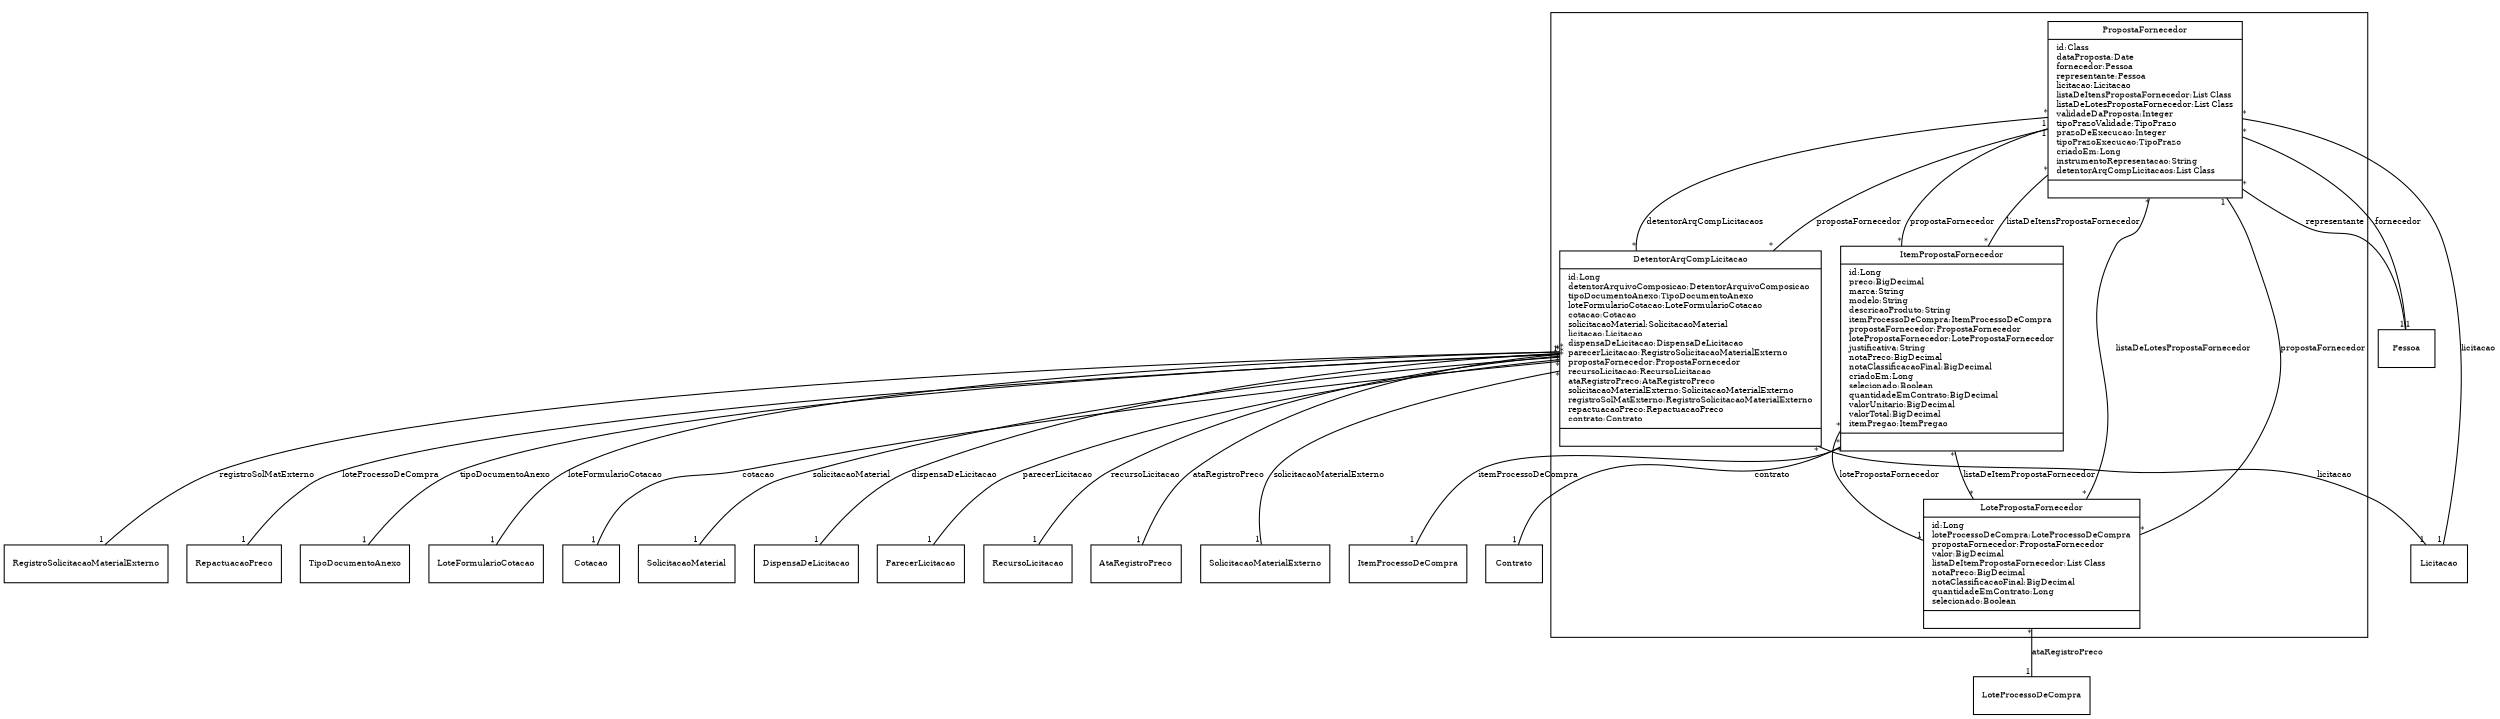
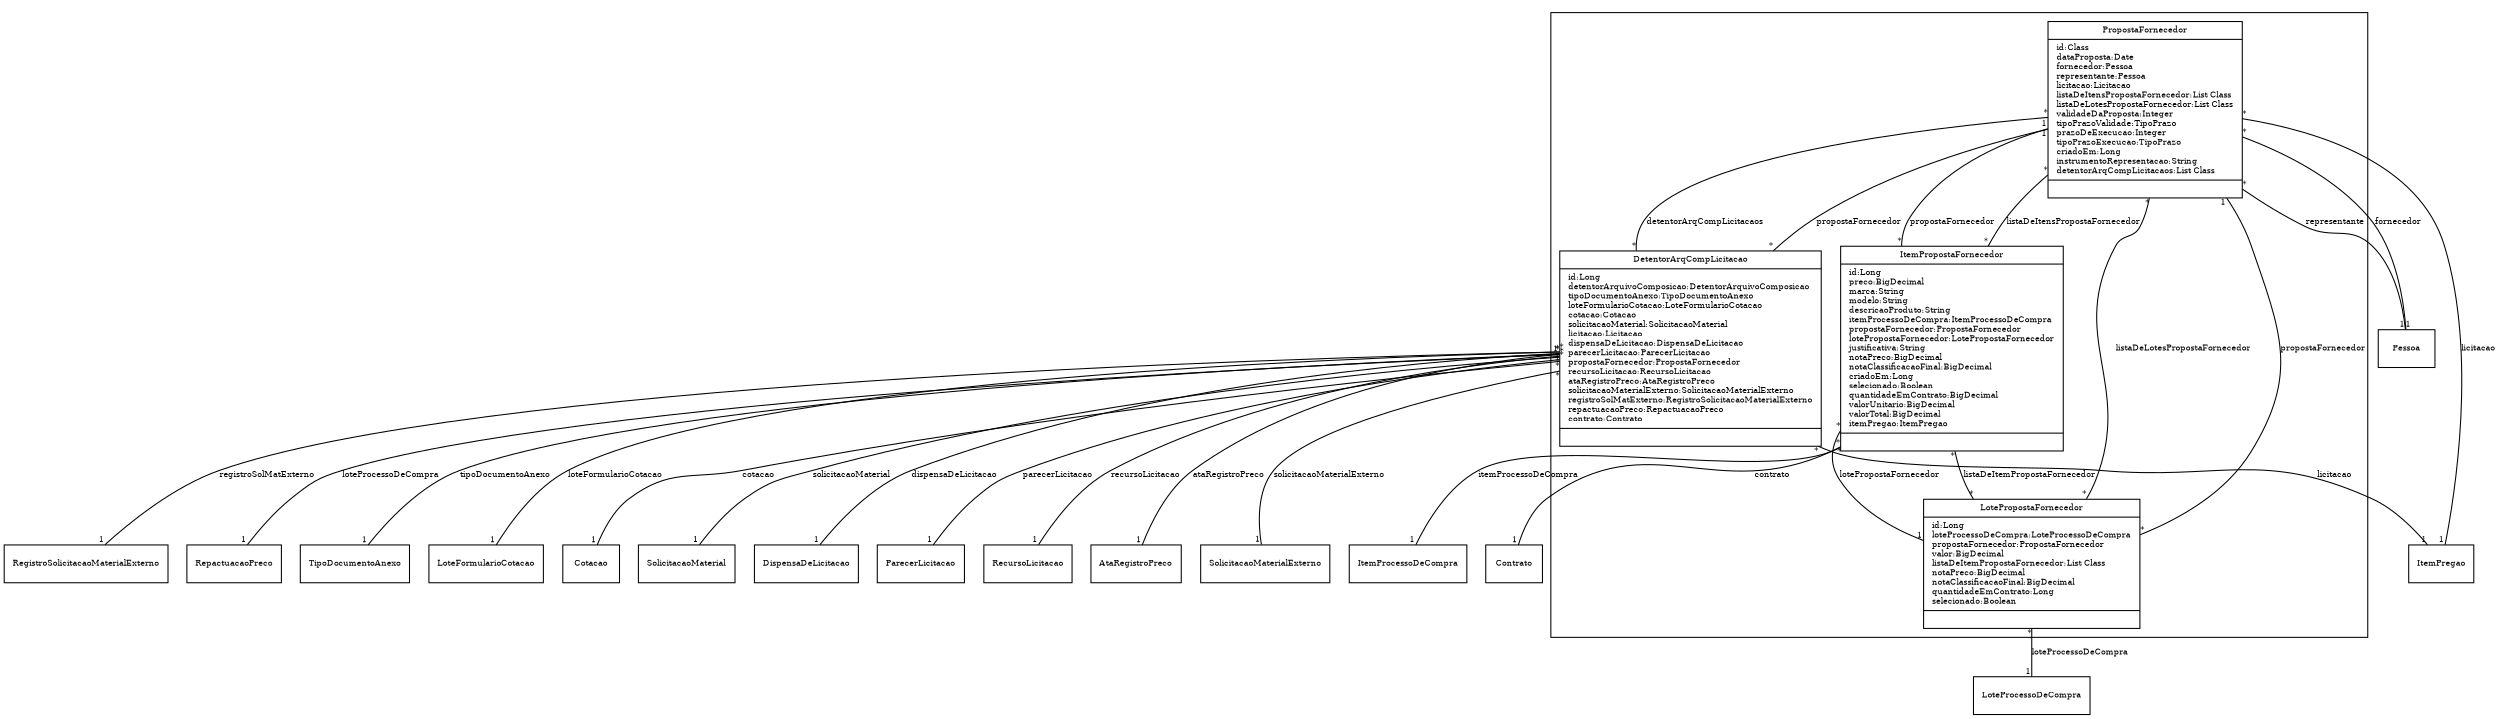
(1678, 353) -> (1640, 353)
(2439, 564) -> (2441, 564)
(2067, 653) -> (2080, 653)
